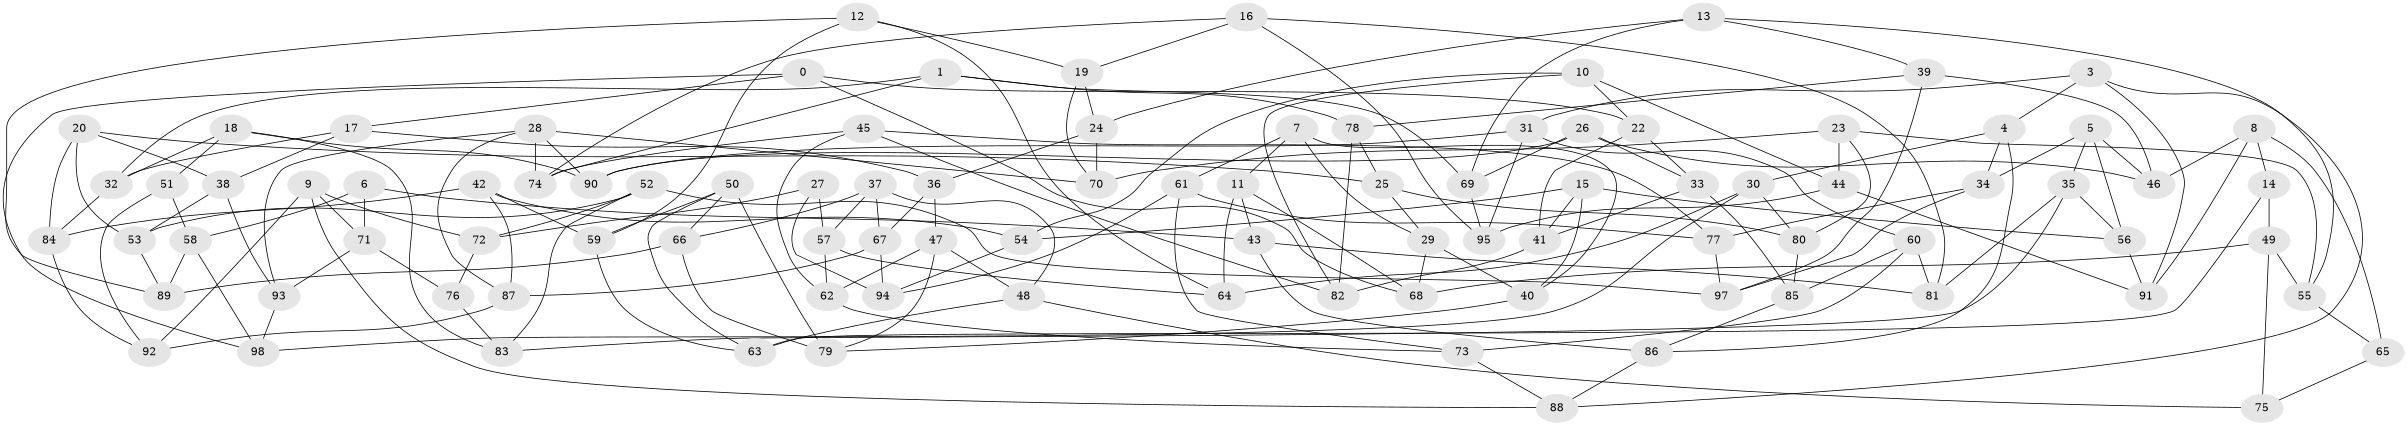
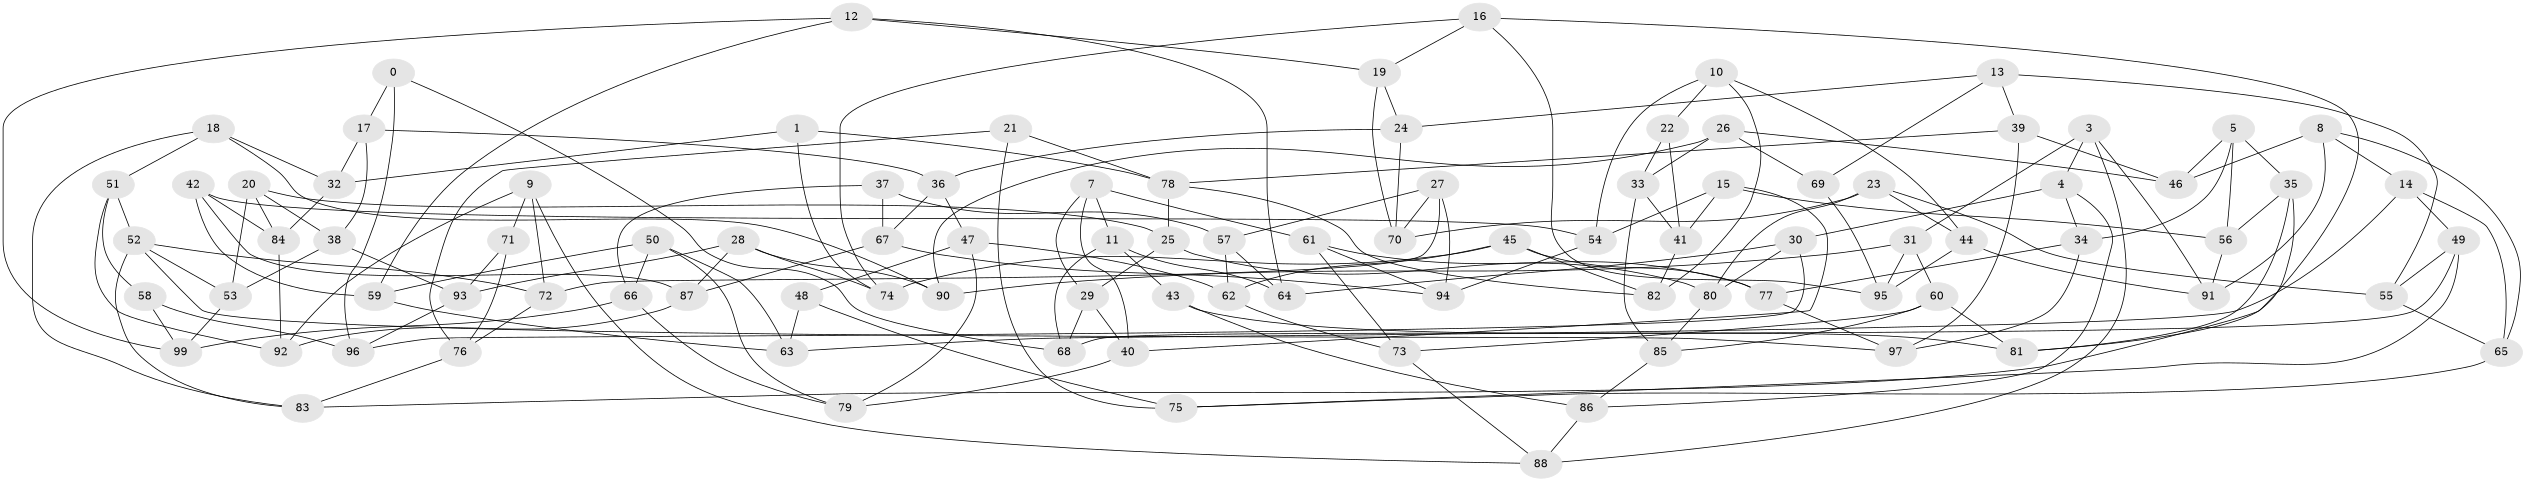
(1284, 92) -> none
(1272, 97) -> none
none -> (1011, 129)
(907, 165) -> (1417, 213)
(365, 185) -> none
(1006, 202) -> none
none -> (124, 213)
none -> (2497, 246)
(164, 297) -> (181, 352)
(258, 352) -> (353, 352)
